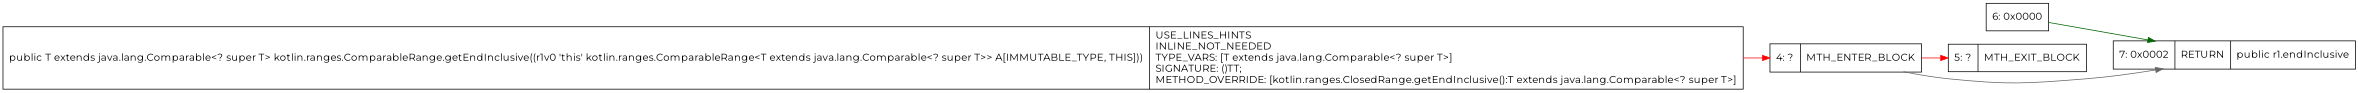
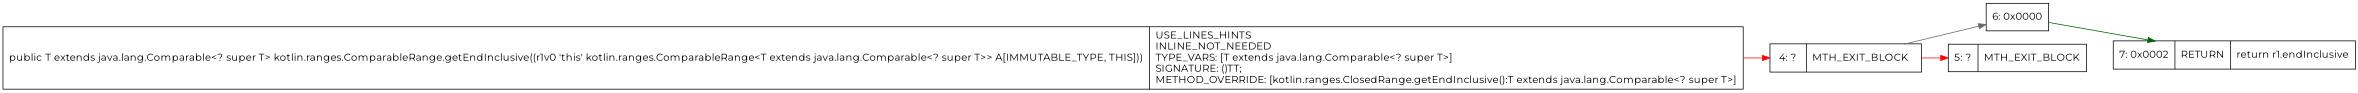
(2293, 55) -> (2293, 55)
(1861, 58) -> (1861, 58)
(2029, 83) -> (1941, 35)
